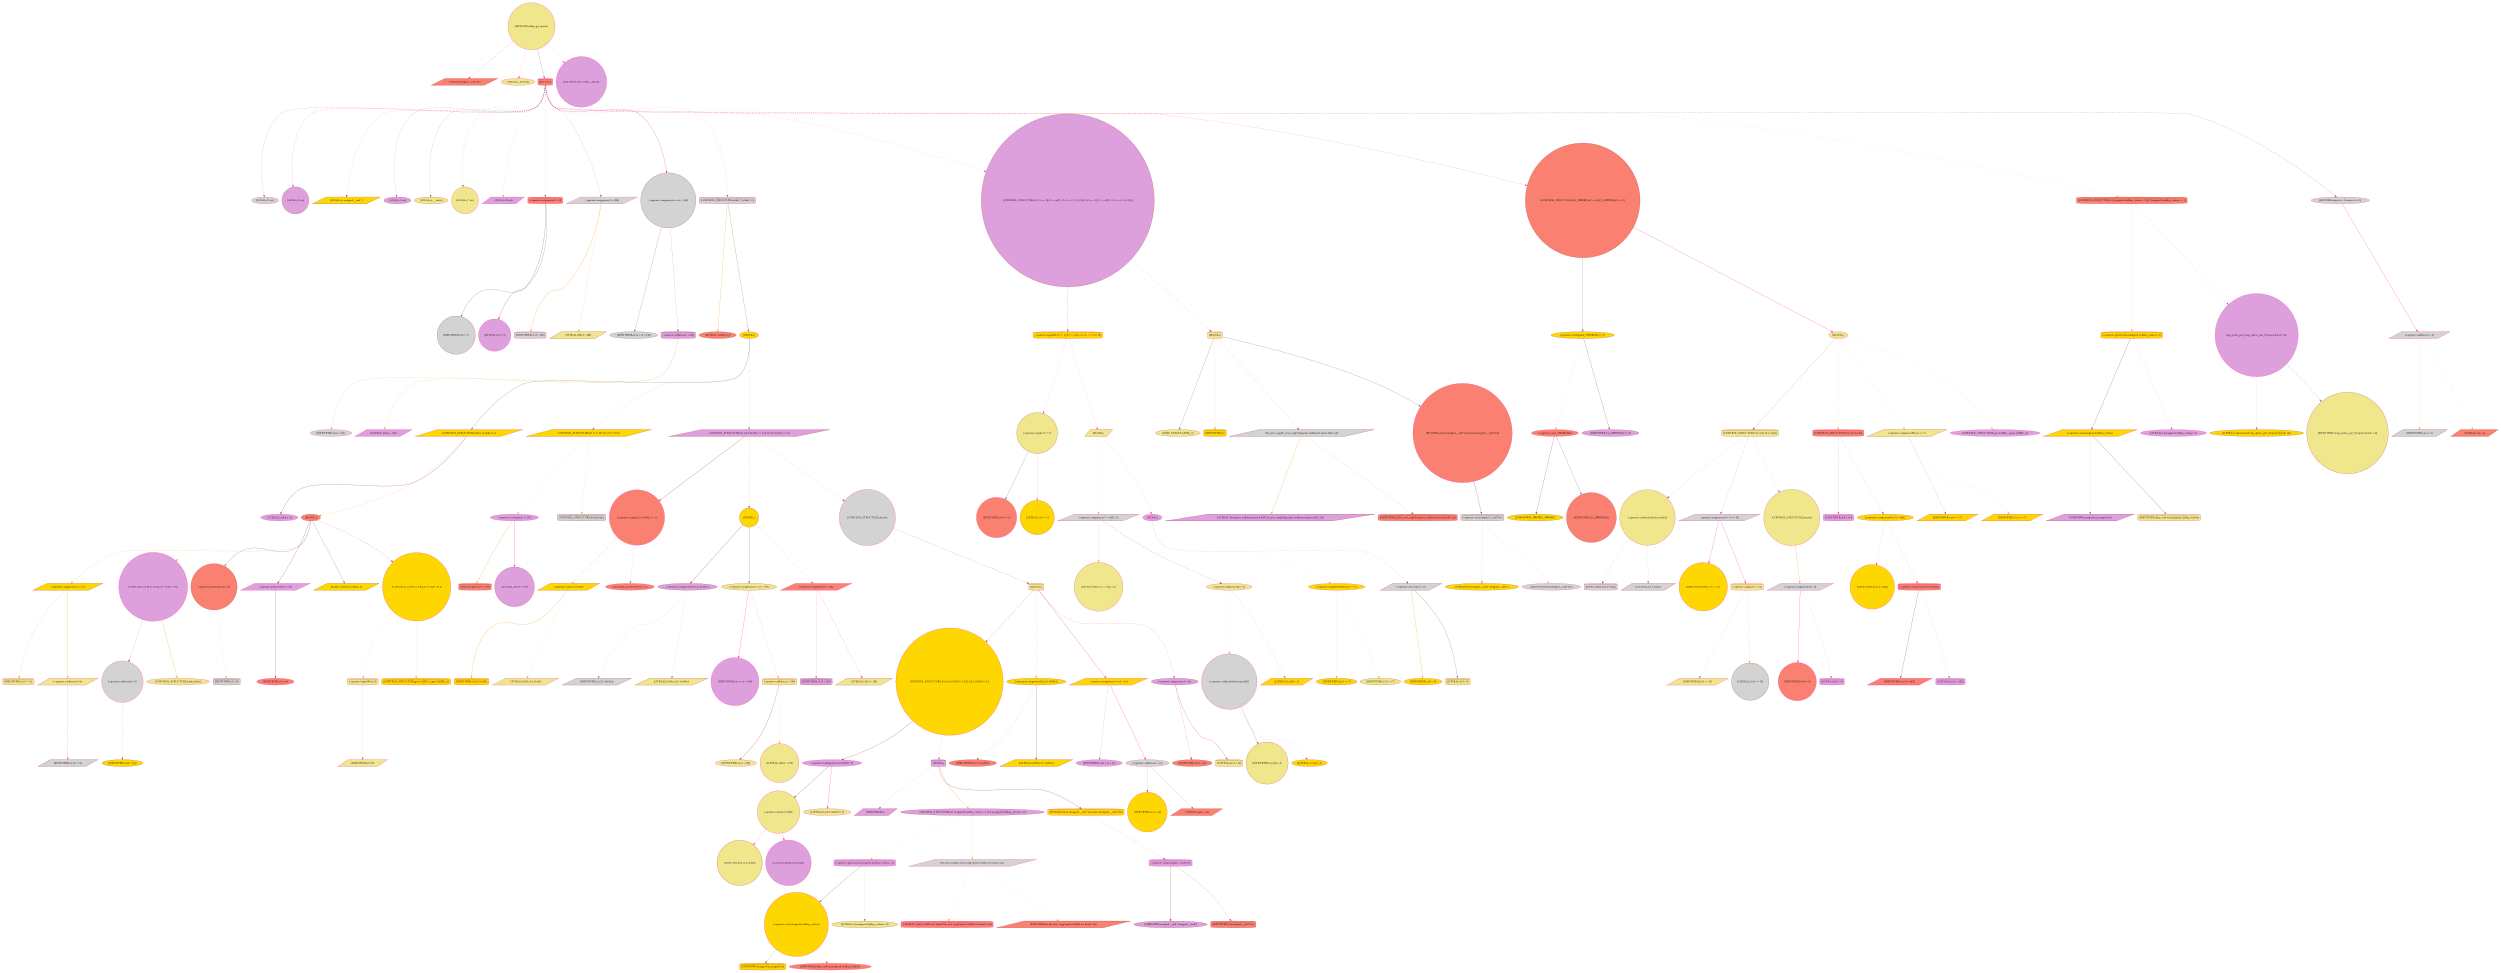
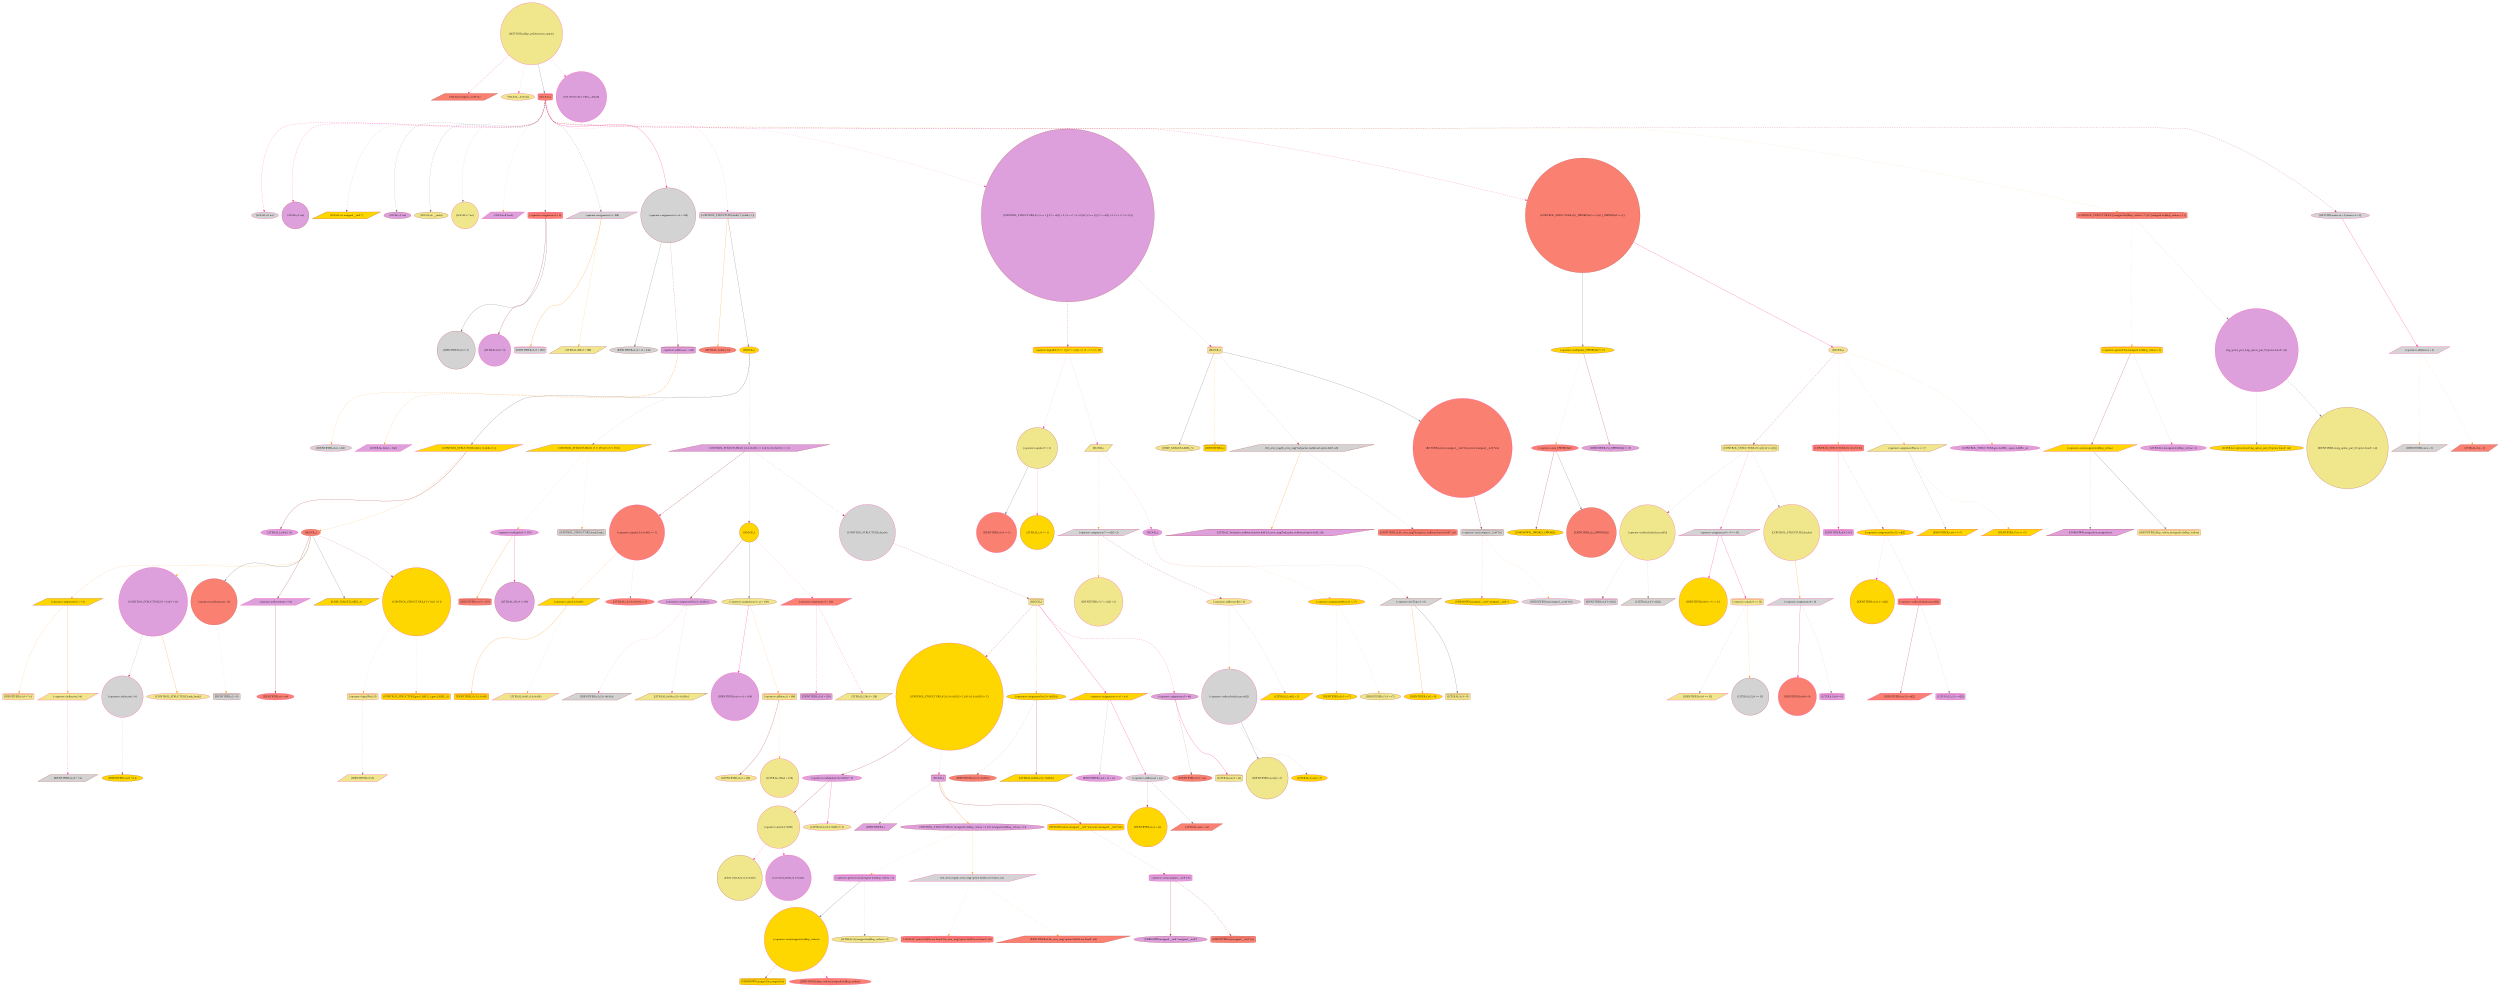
(532, 26) -> (532, 34)
